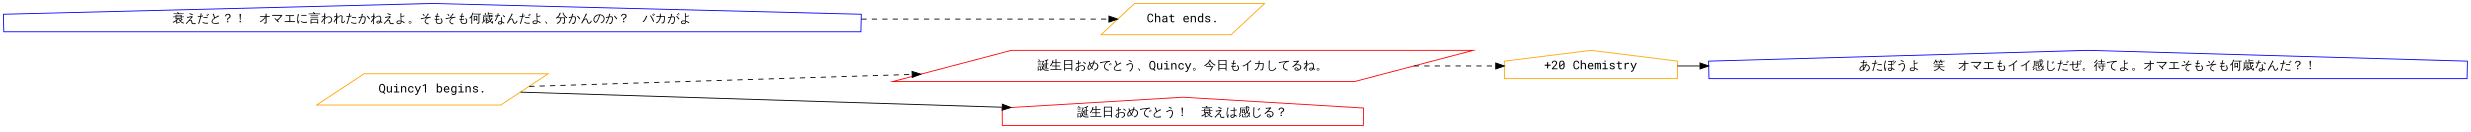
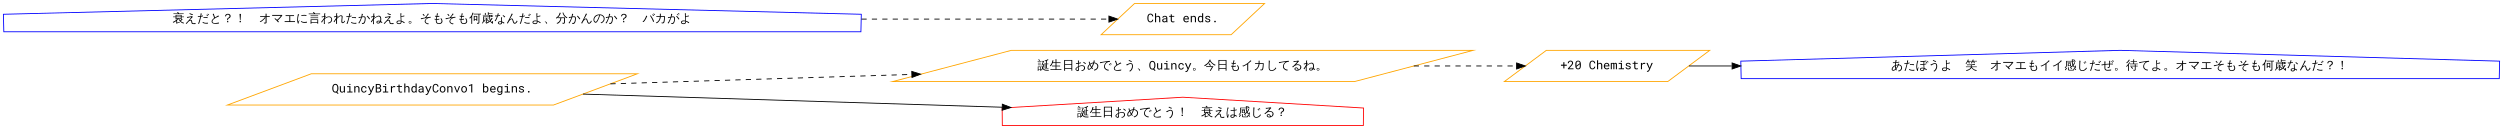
(1183, 66) -> (1183, 66)
(1591, 66) -> (1607, 66)
(432, 89) -> (432, 89)
